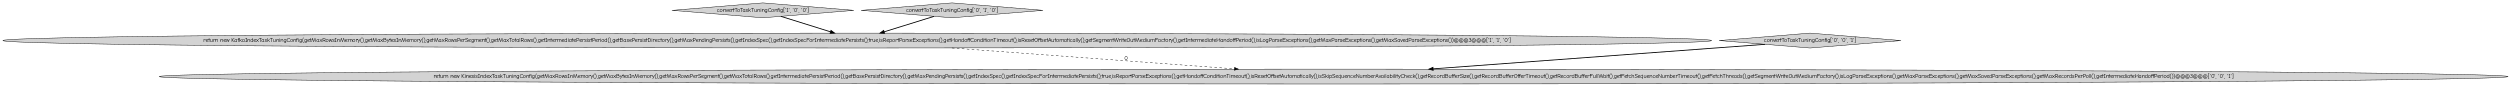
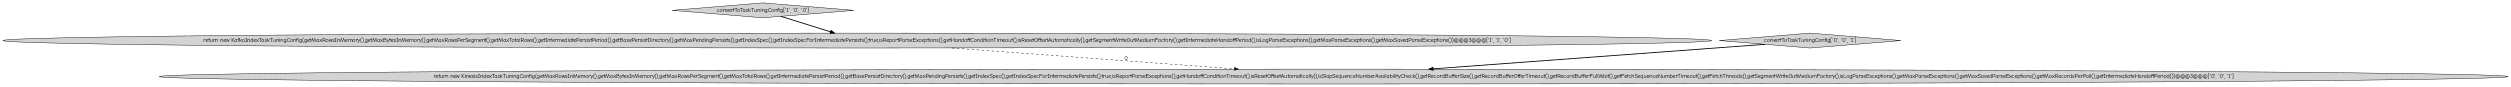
(952, 10) -> none
